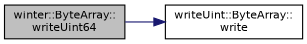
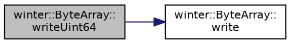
(234, 22) -> (226, 22)
